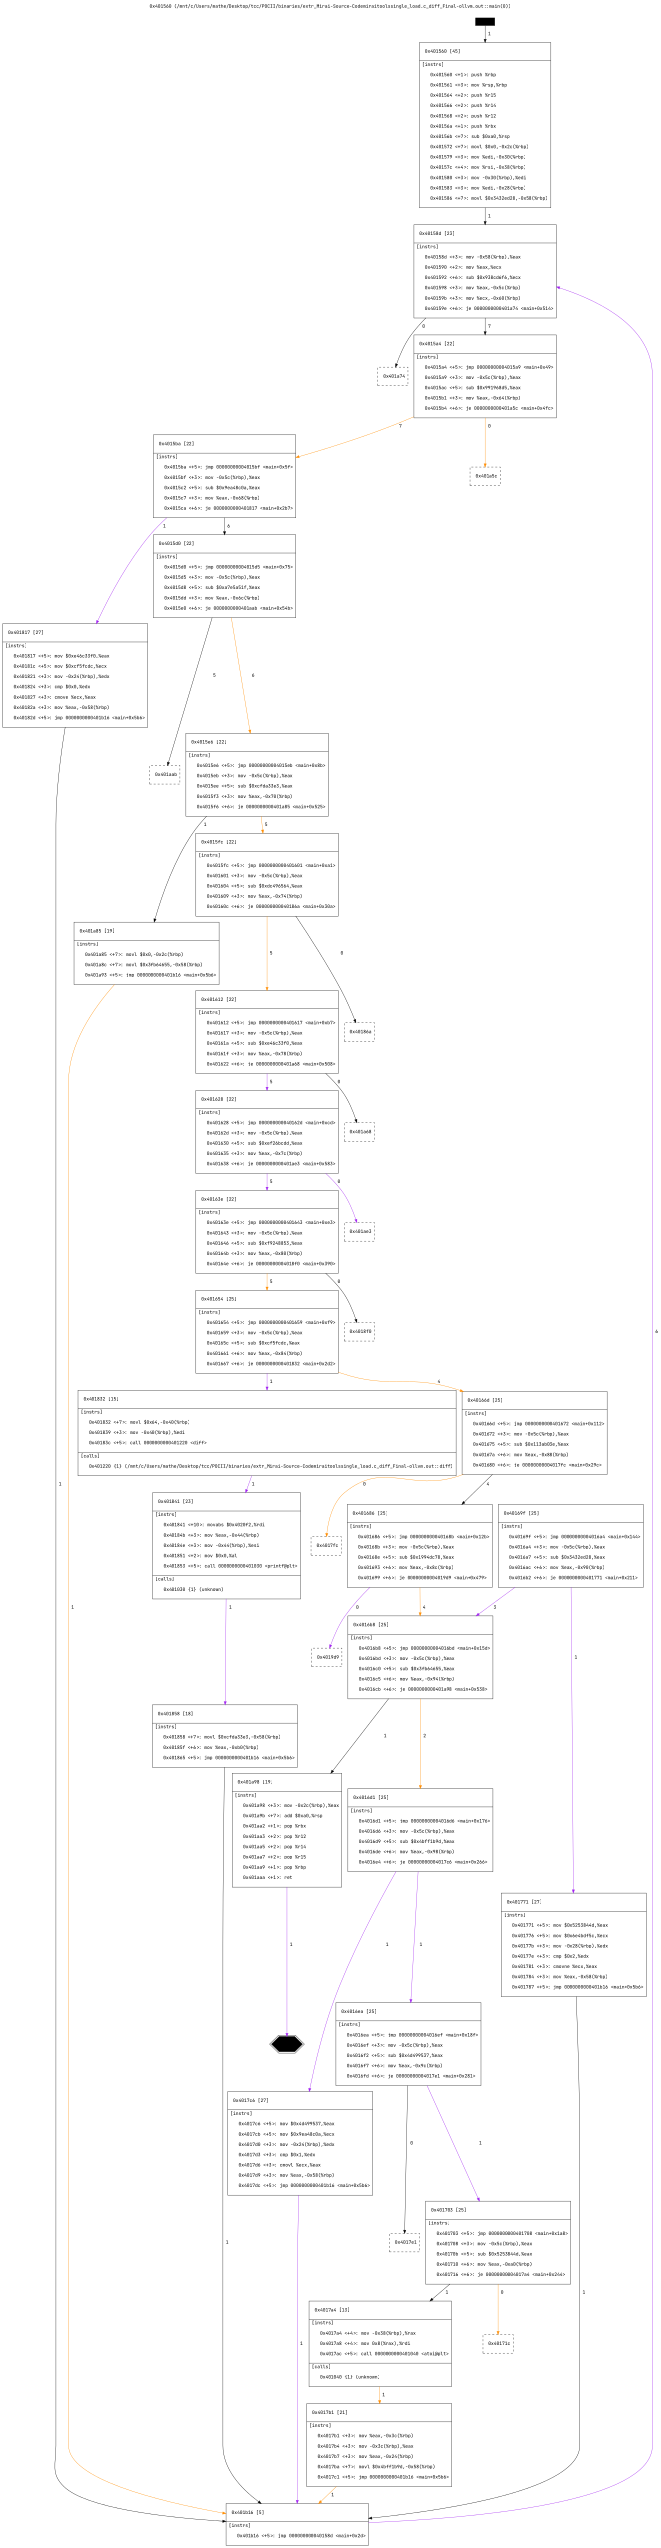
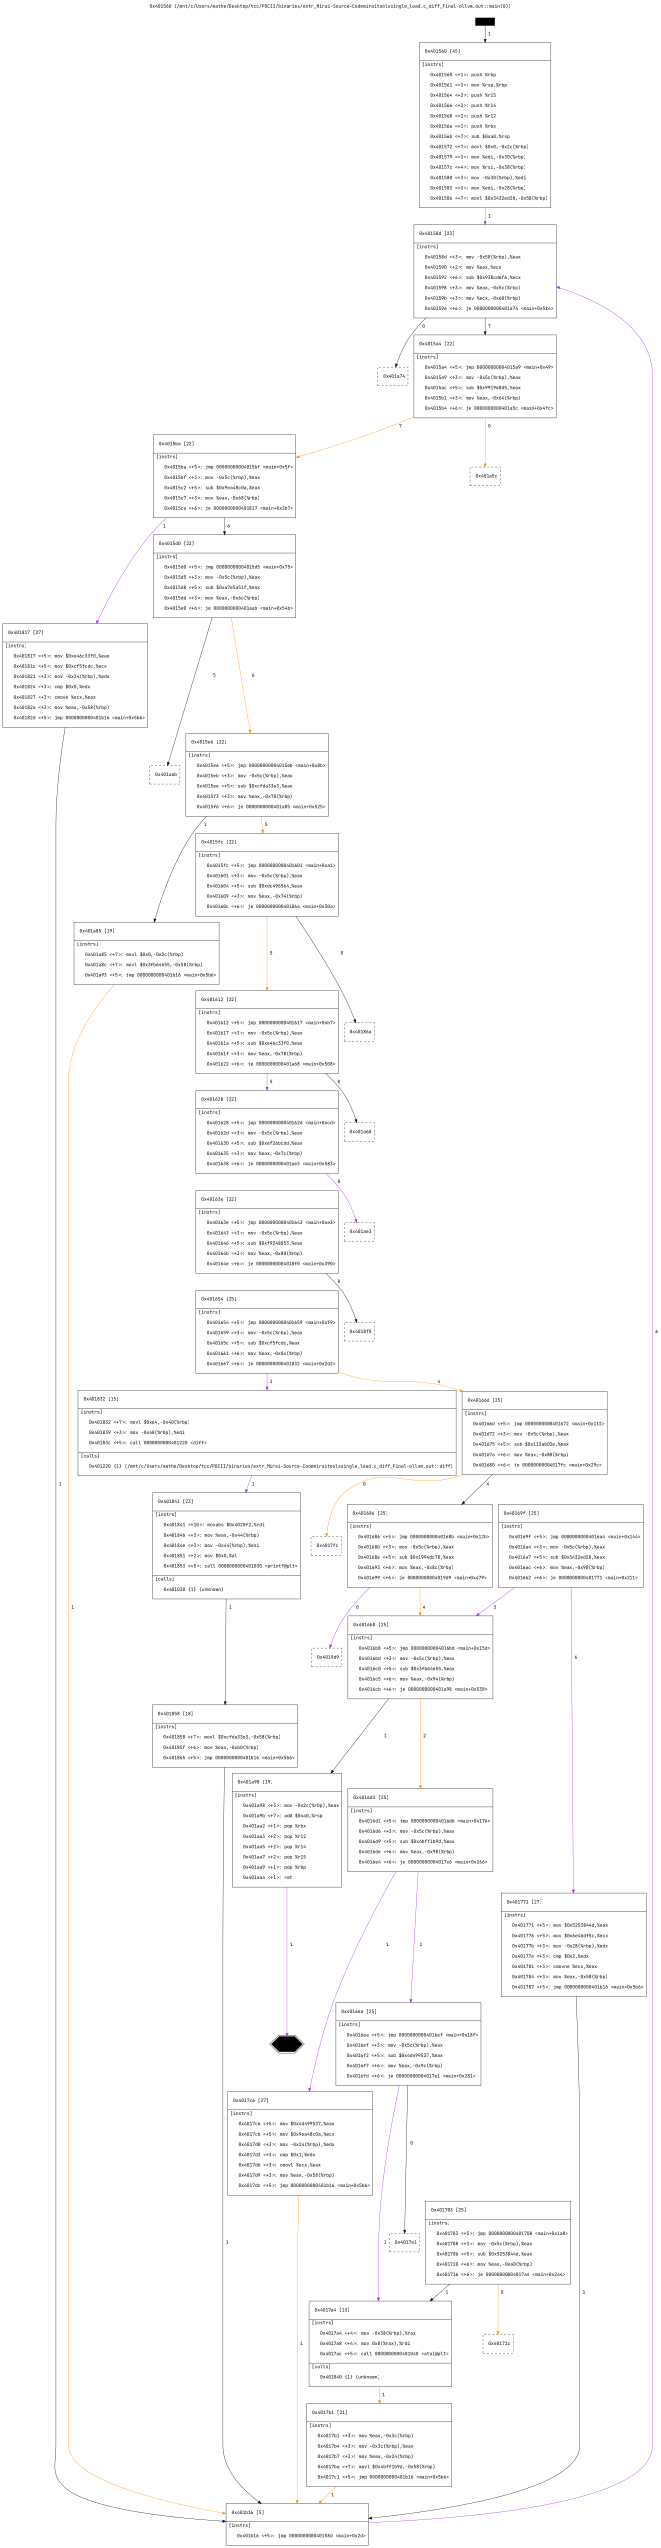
(485, 215) -> (485, 215)
(267, 1180) -> none
(267, 1280) -> none
(226, 1650) -> (226, 1650)
(575, 1657) -> (575, 1657)
(453, 2142) -> (382, 2191)
(297, 2348) -> (297, 2348)
